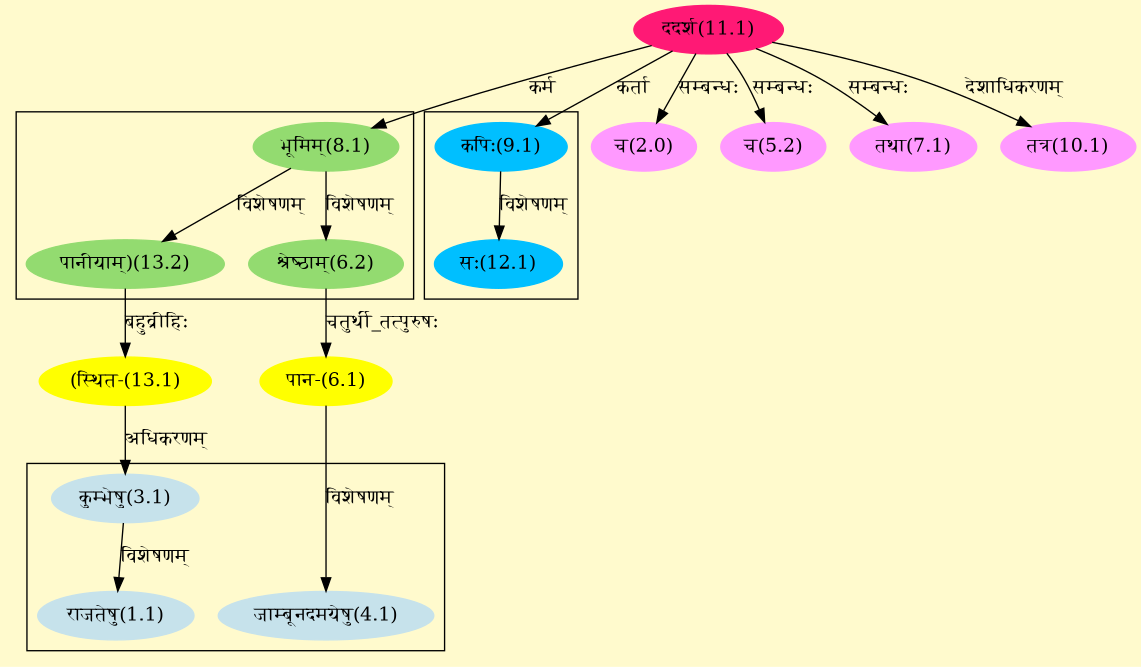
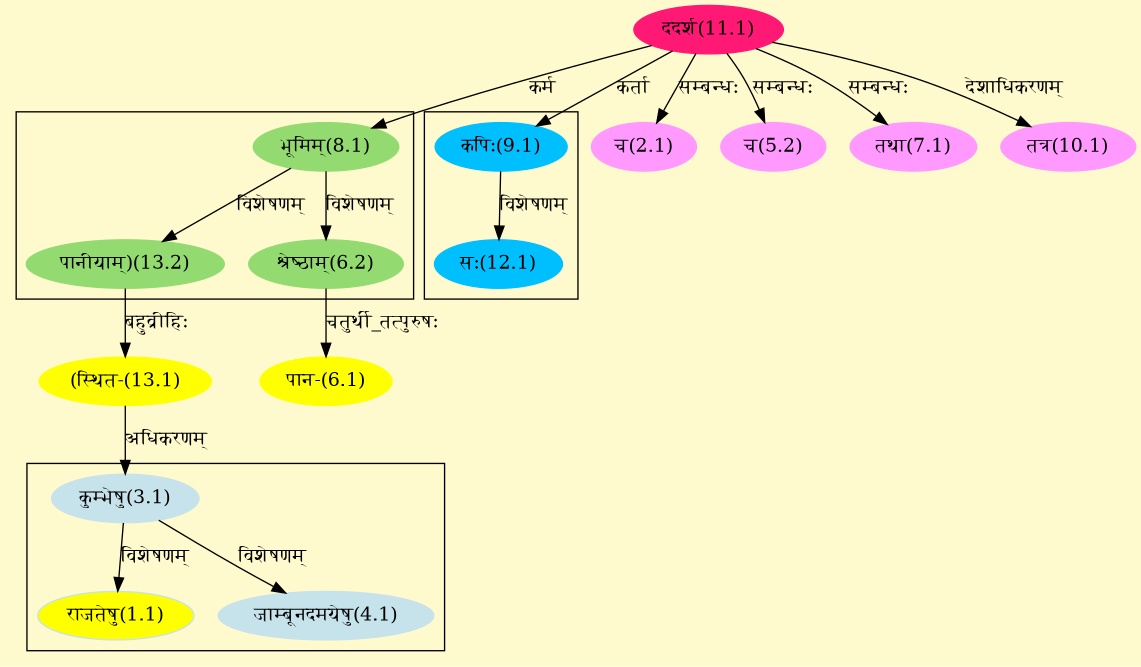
(644, 147) -> (644, 147)
(326, 492) -> (216, 554)
(116, 616) -> (116, 616)
